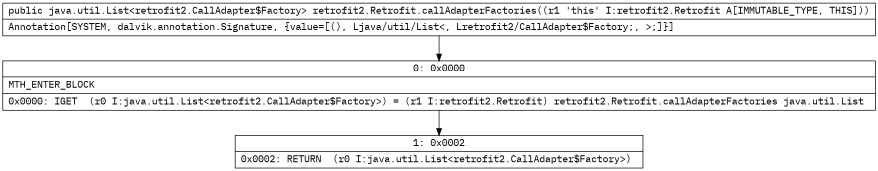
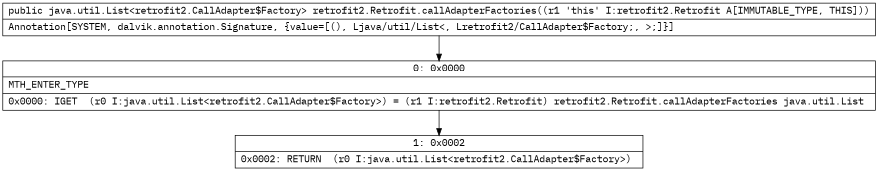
(51, 85) -> (49, 85)
